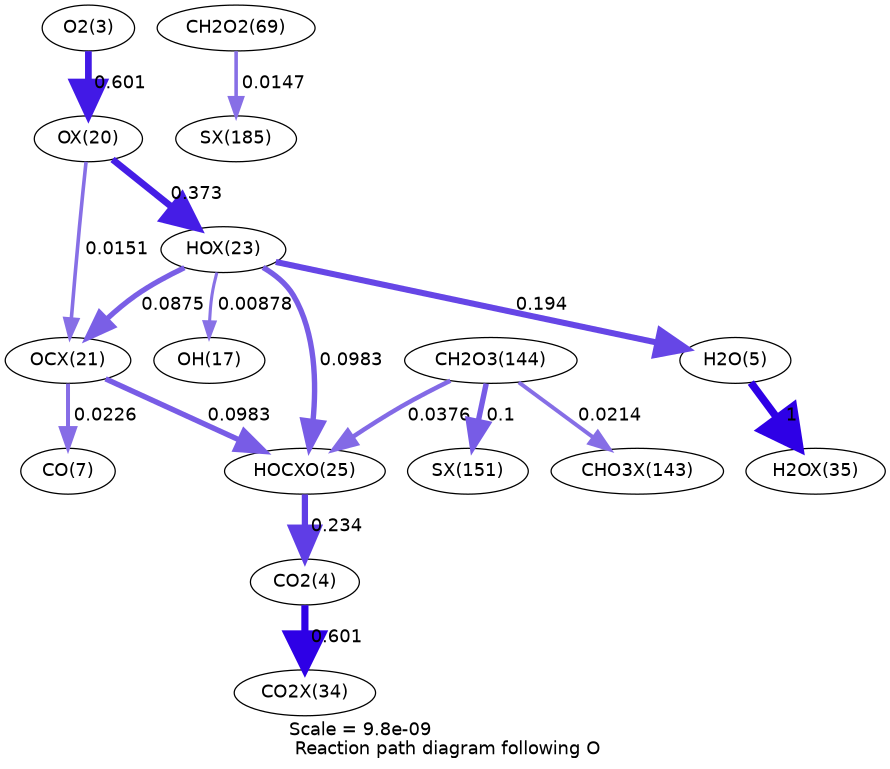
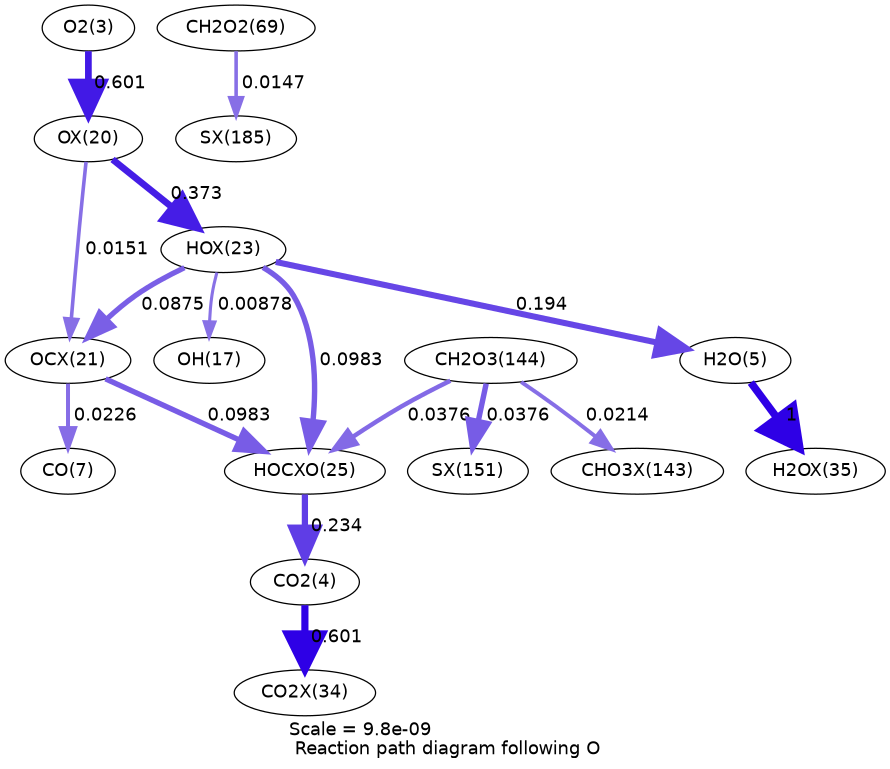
(498, 416) -> (516, 416)
